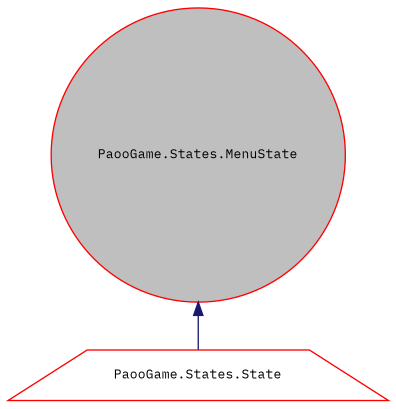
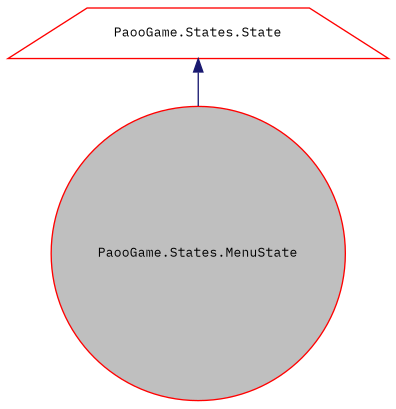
(198, 333) -> (198, 89)
